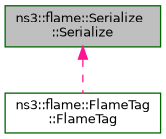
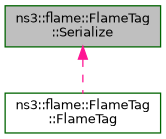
(83, 26) -> (83, 26)
